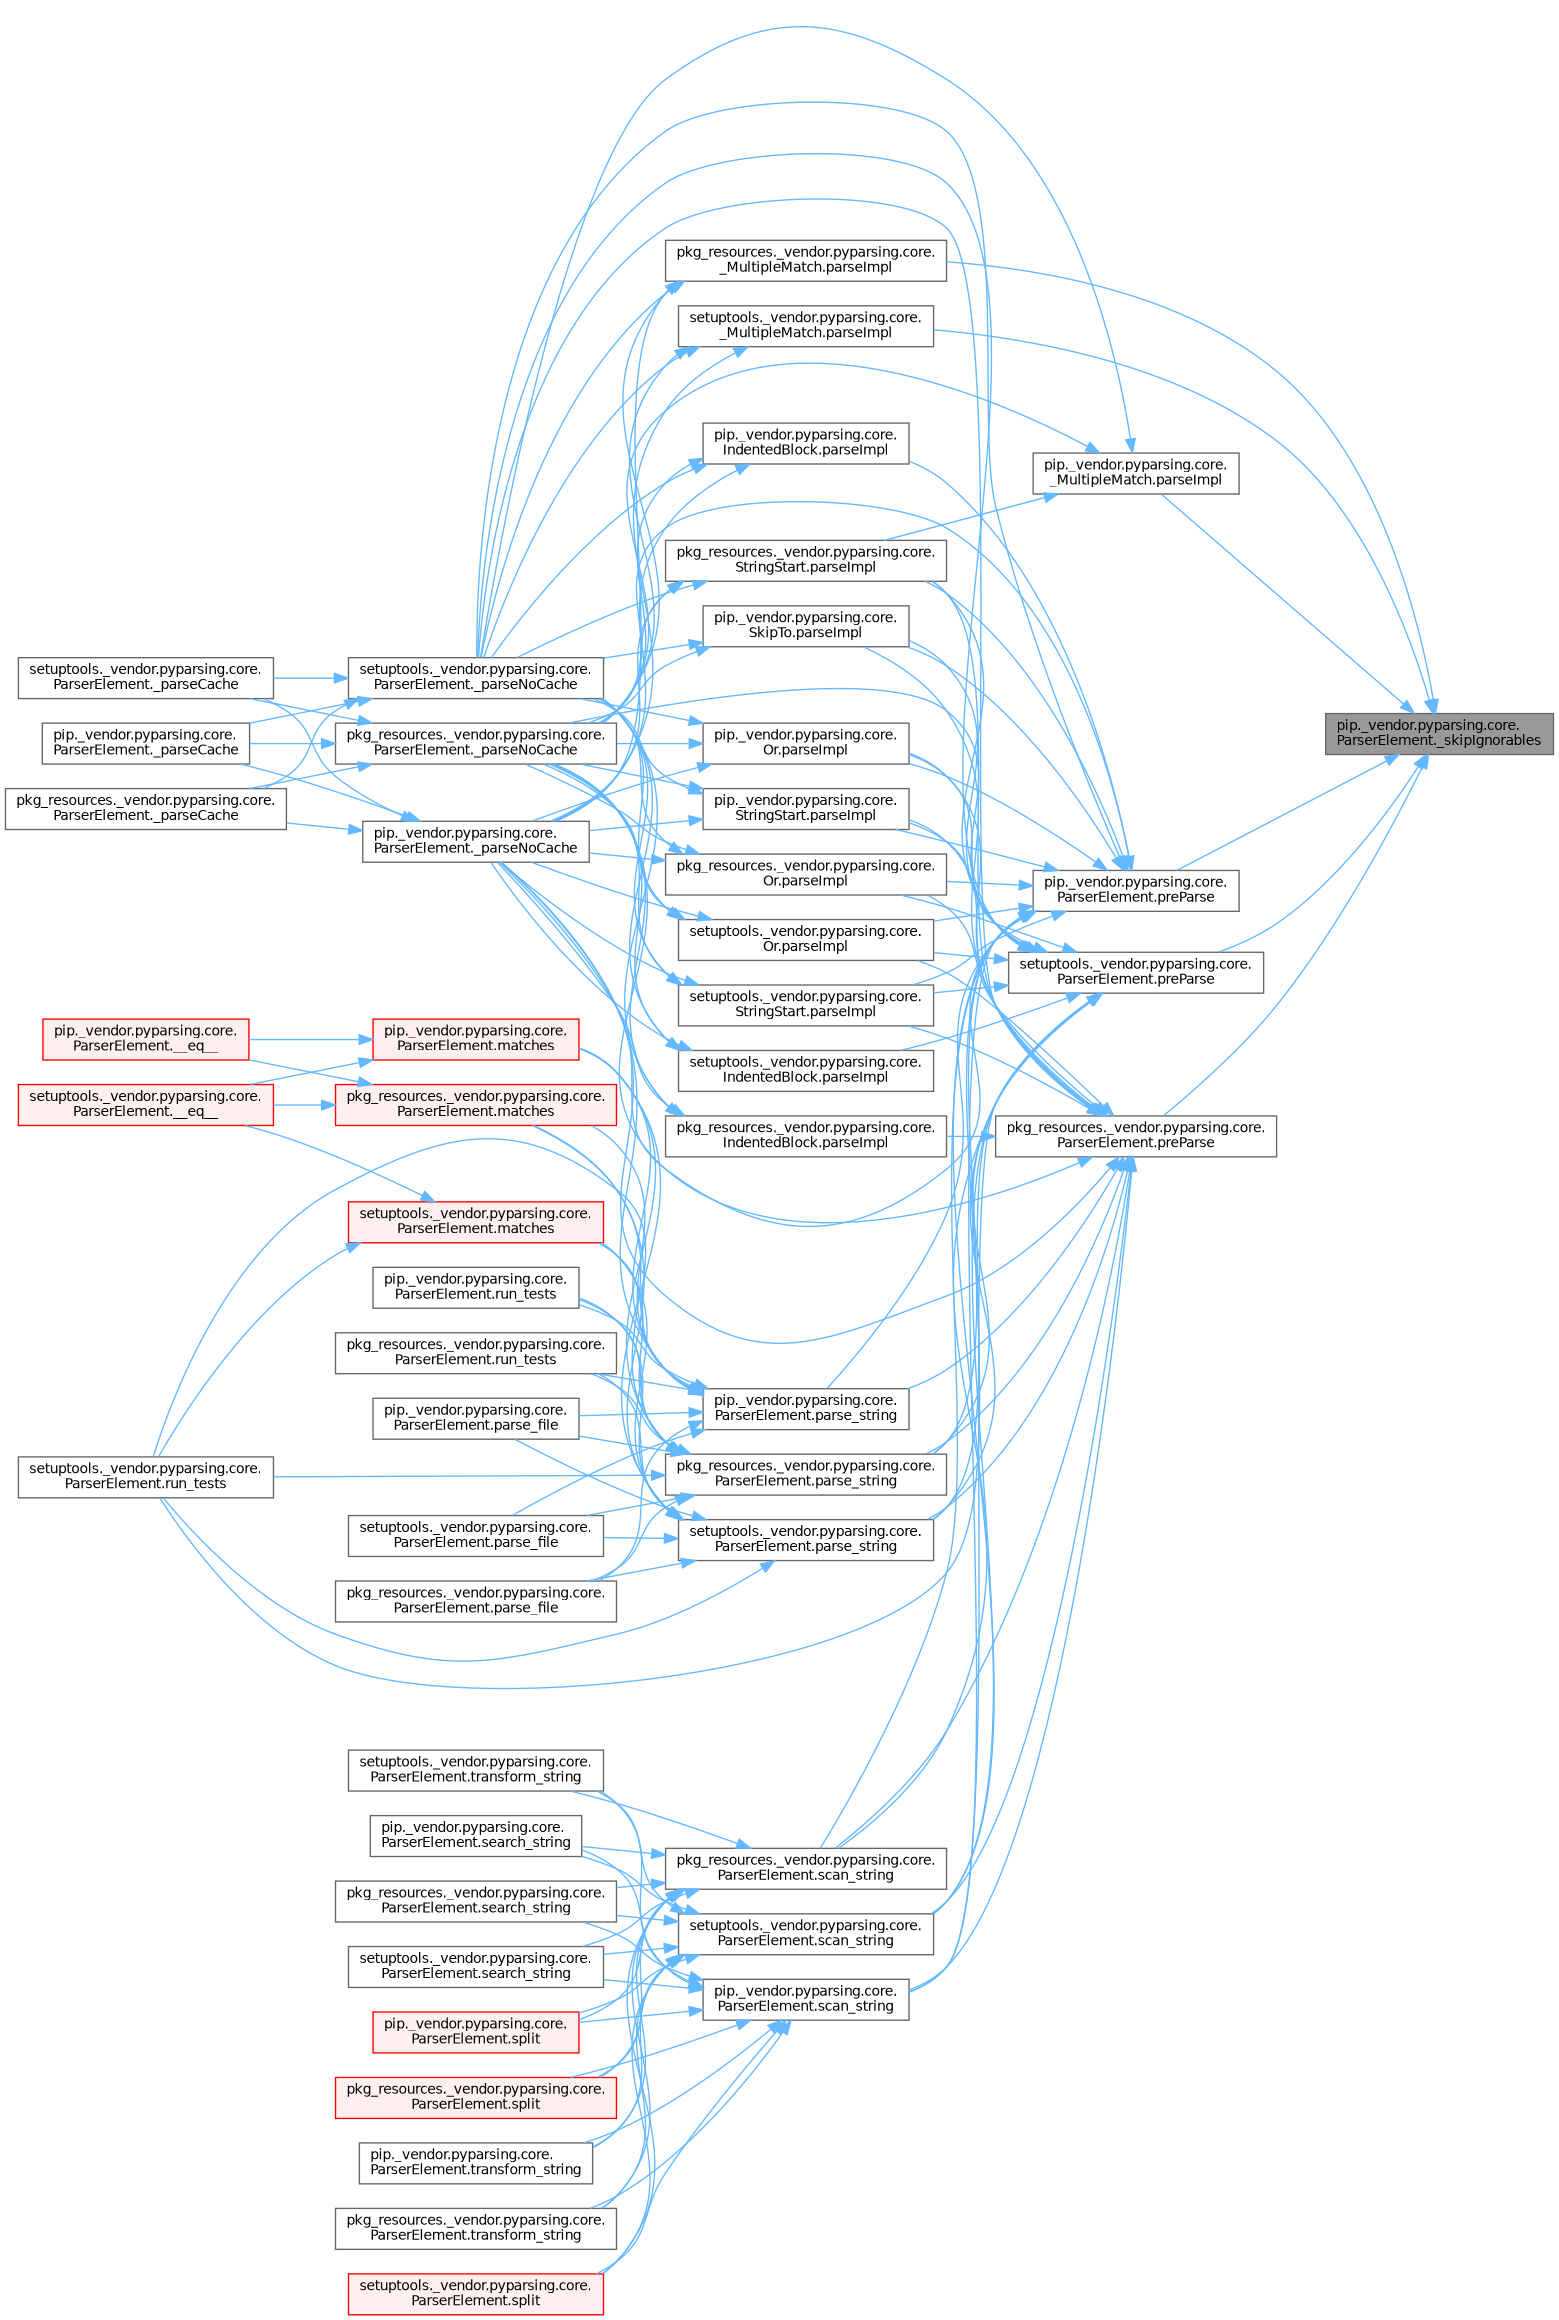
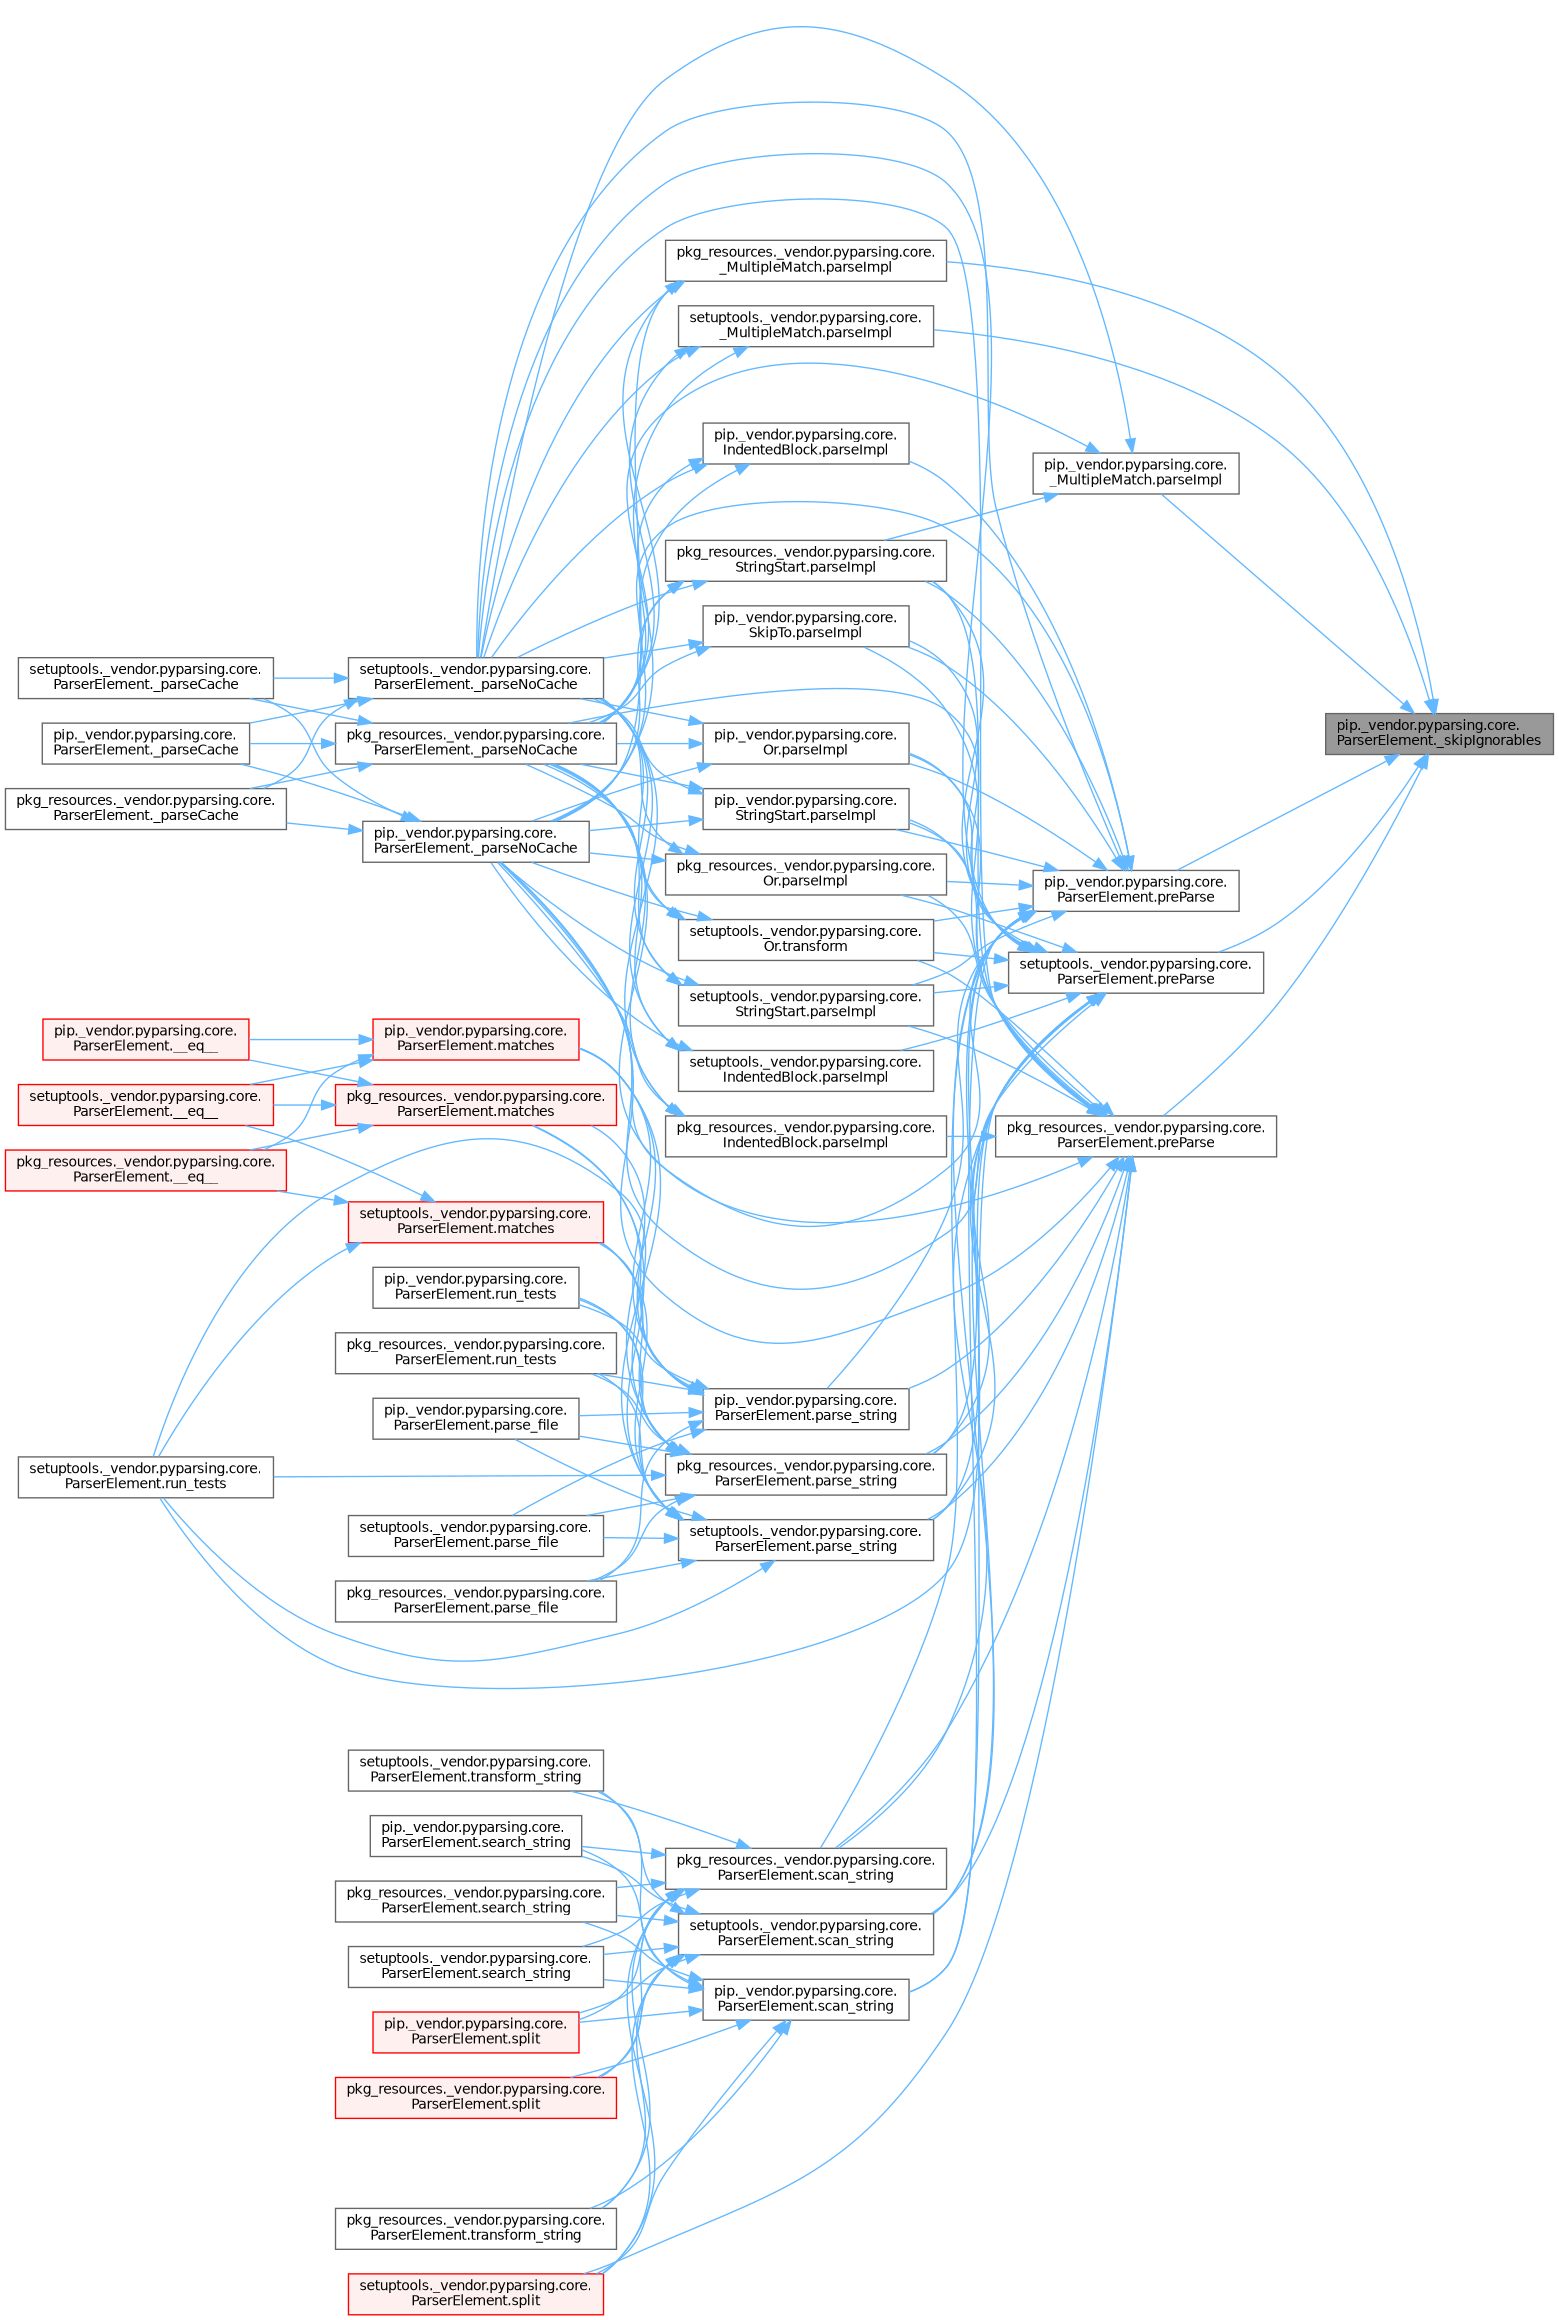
(806, 940) -> (806, 940)
(636, 1116) -> (737, 1276)
none -> (146, 1170)
(1073, 1601) -> (1021, 1827)
(476, 2163) -> none
